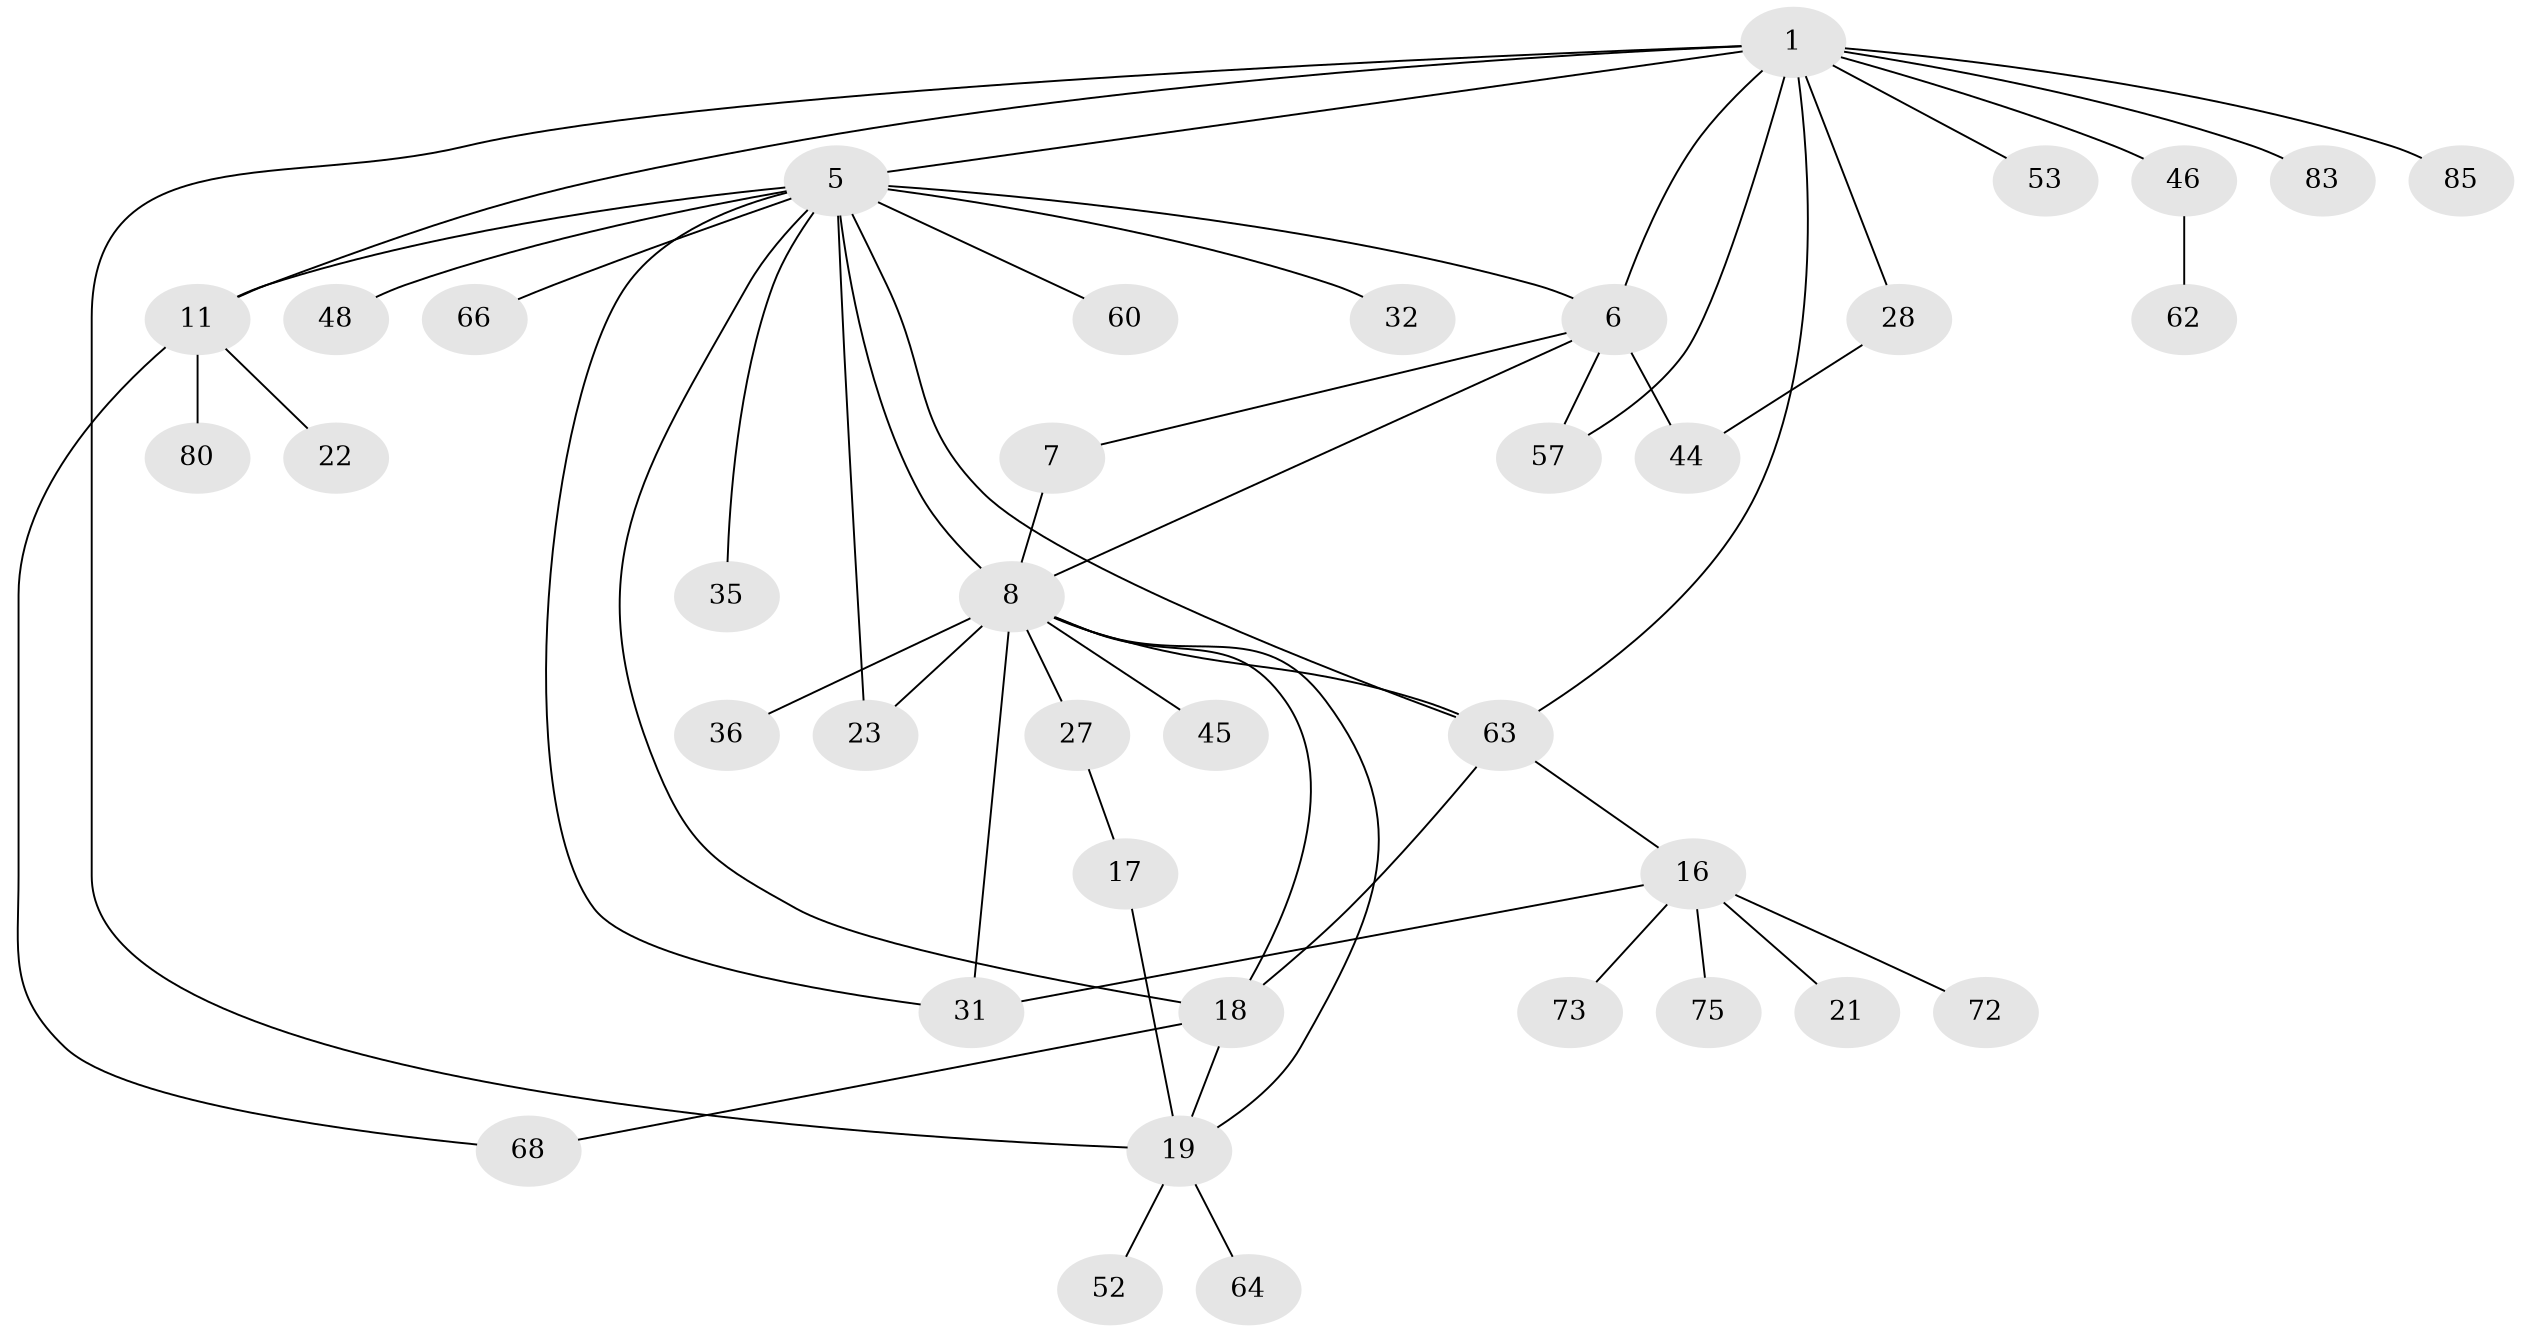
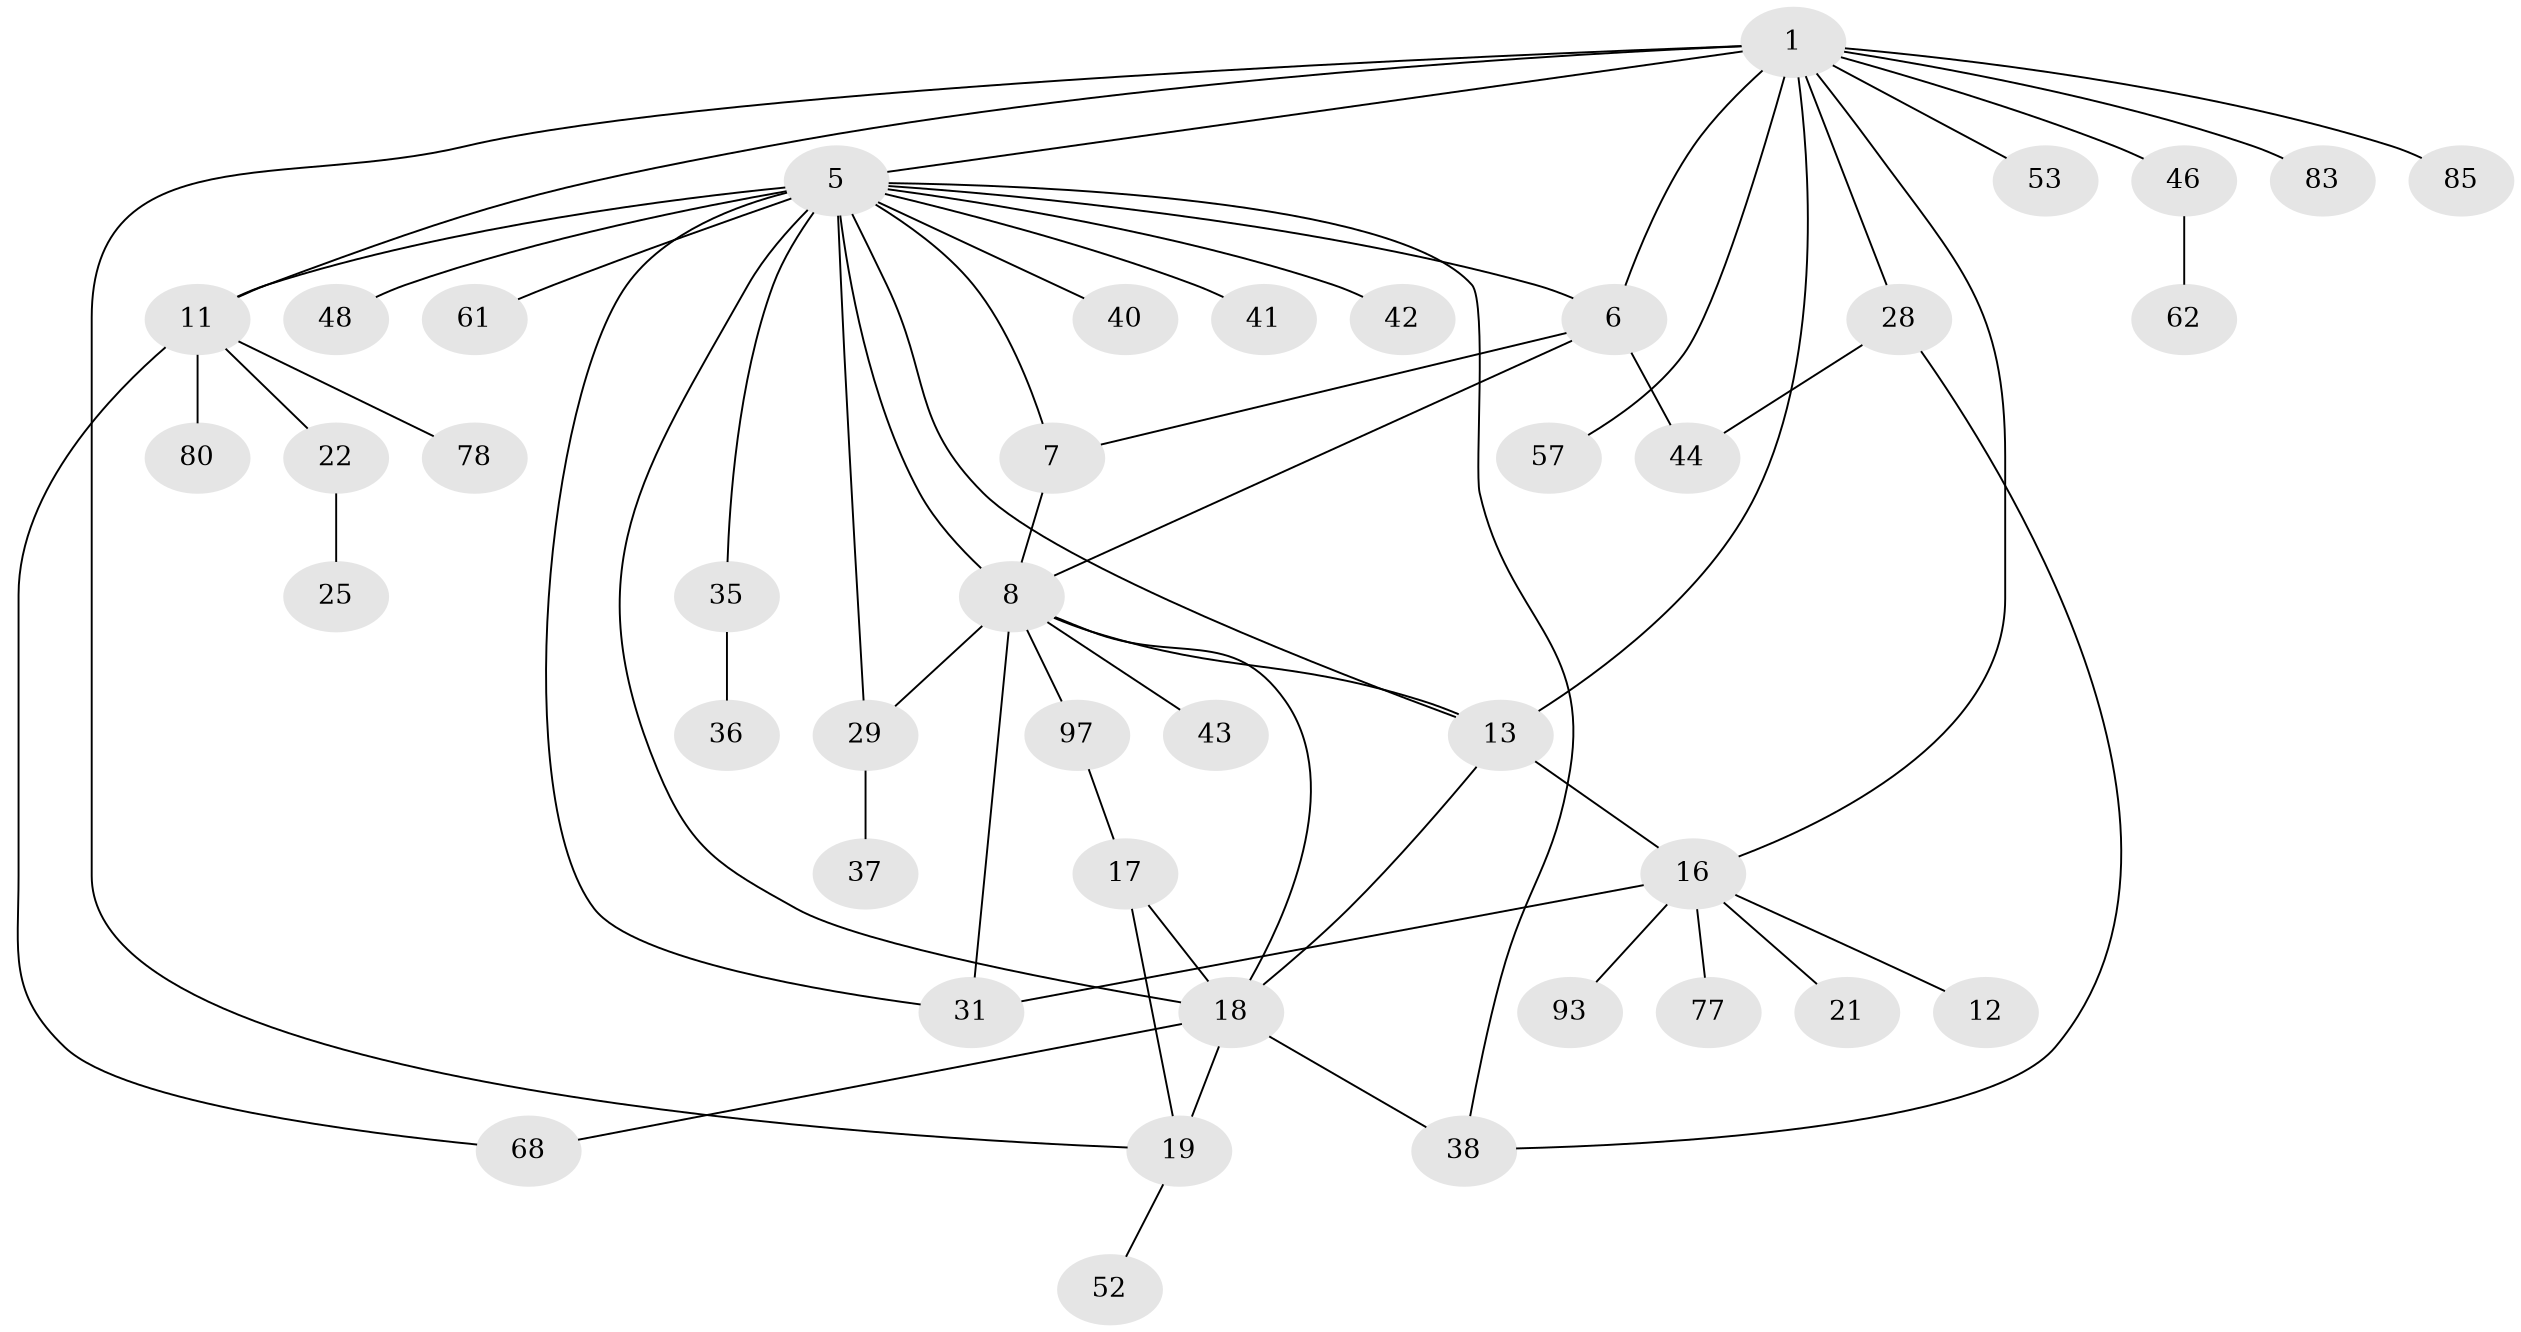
none -> (982, 297)
(475, 320) -> (475, 320)
(1125, 320) -> (1125, 320)
none -> (1264, 320)
(1403, 320) -> (1403, 320)
(1582, 388) -> none
none -> (475, 458)
none -> (2005, 529)
none -> (336, 597)
(874, 664) -> (727, 666)
(866, 735) -> (866, 735)
(1077, 735) -> (1077, 735)
(1216, 735) -> (1216, 735)
(1501, 735) -> (1501, 735)
(1372, 788) -> none
none -> (866, 874)
none -> (1178, 943)
(1570, 1013) -> (1570, 1013)
(1709, 1013) -> (1709, 1013)
(1986, 1013) -> (1986, 1013)
none -> (1464, 1151)
(1249, 1290) -> none
